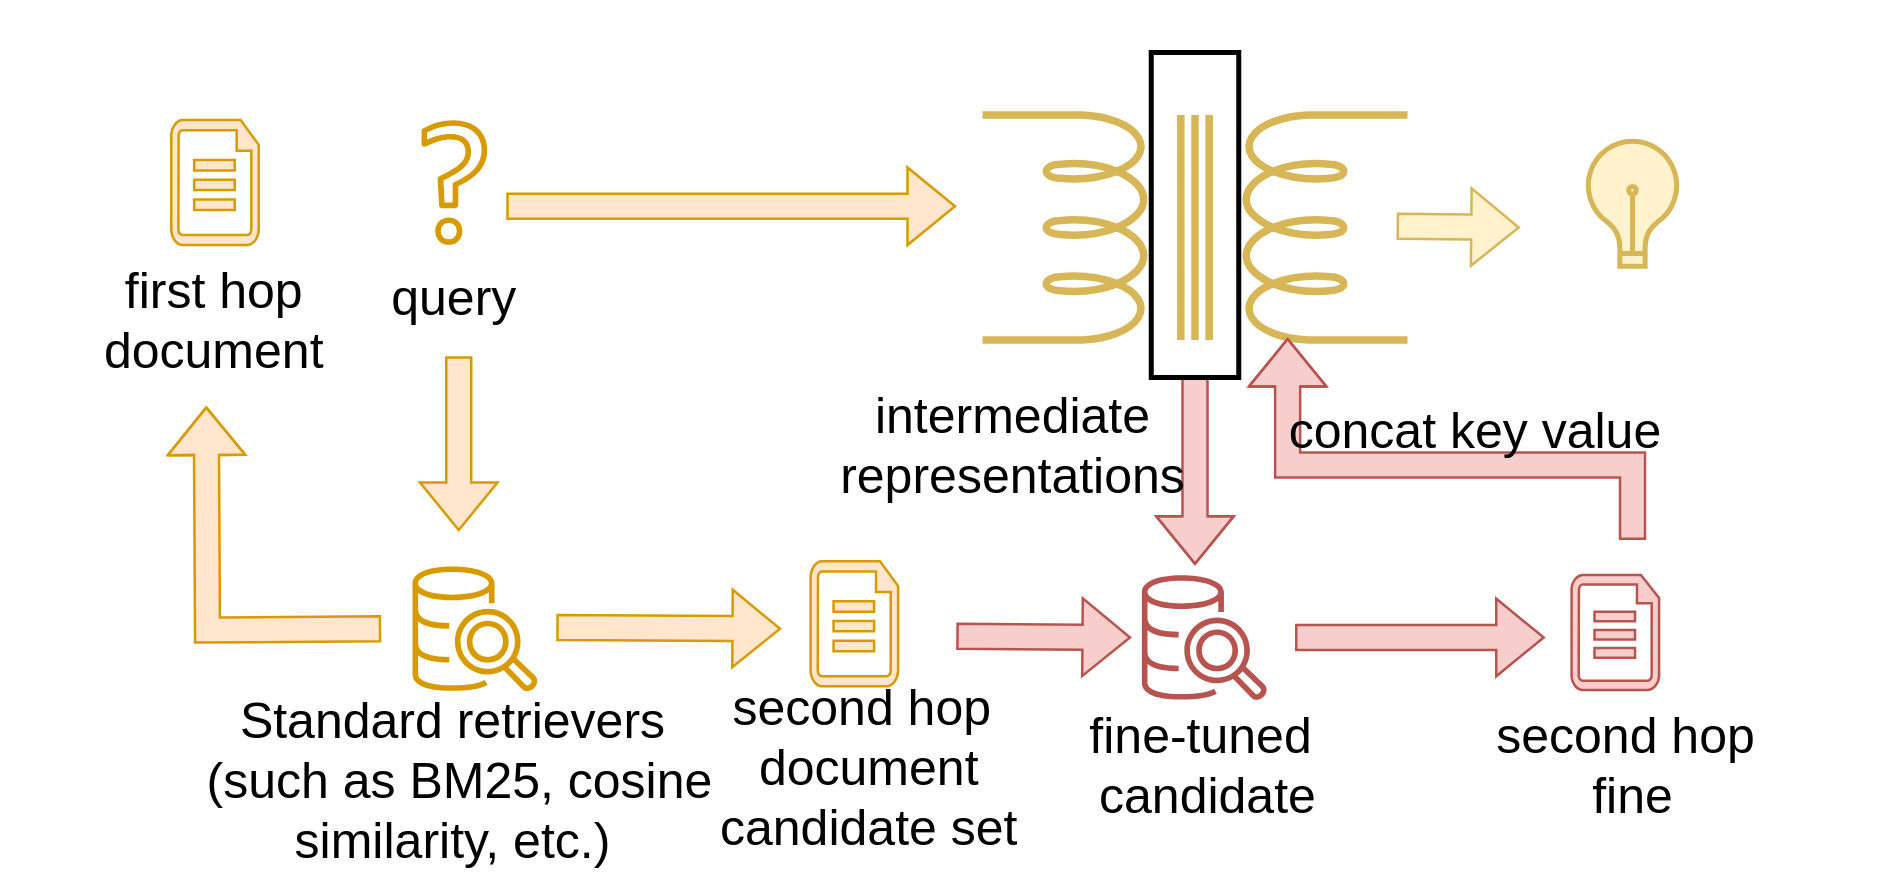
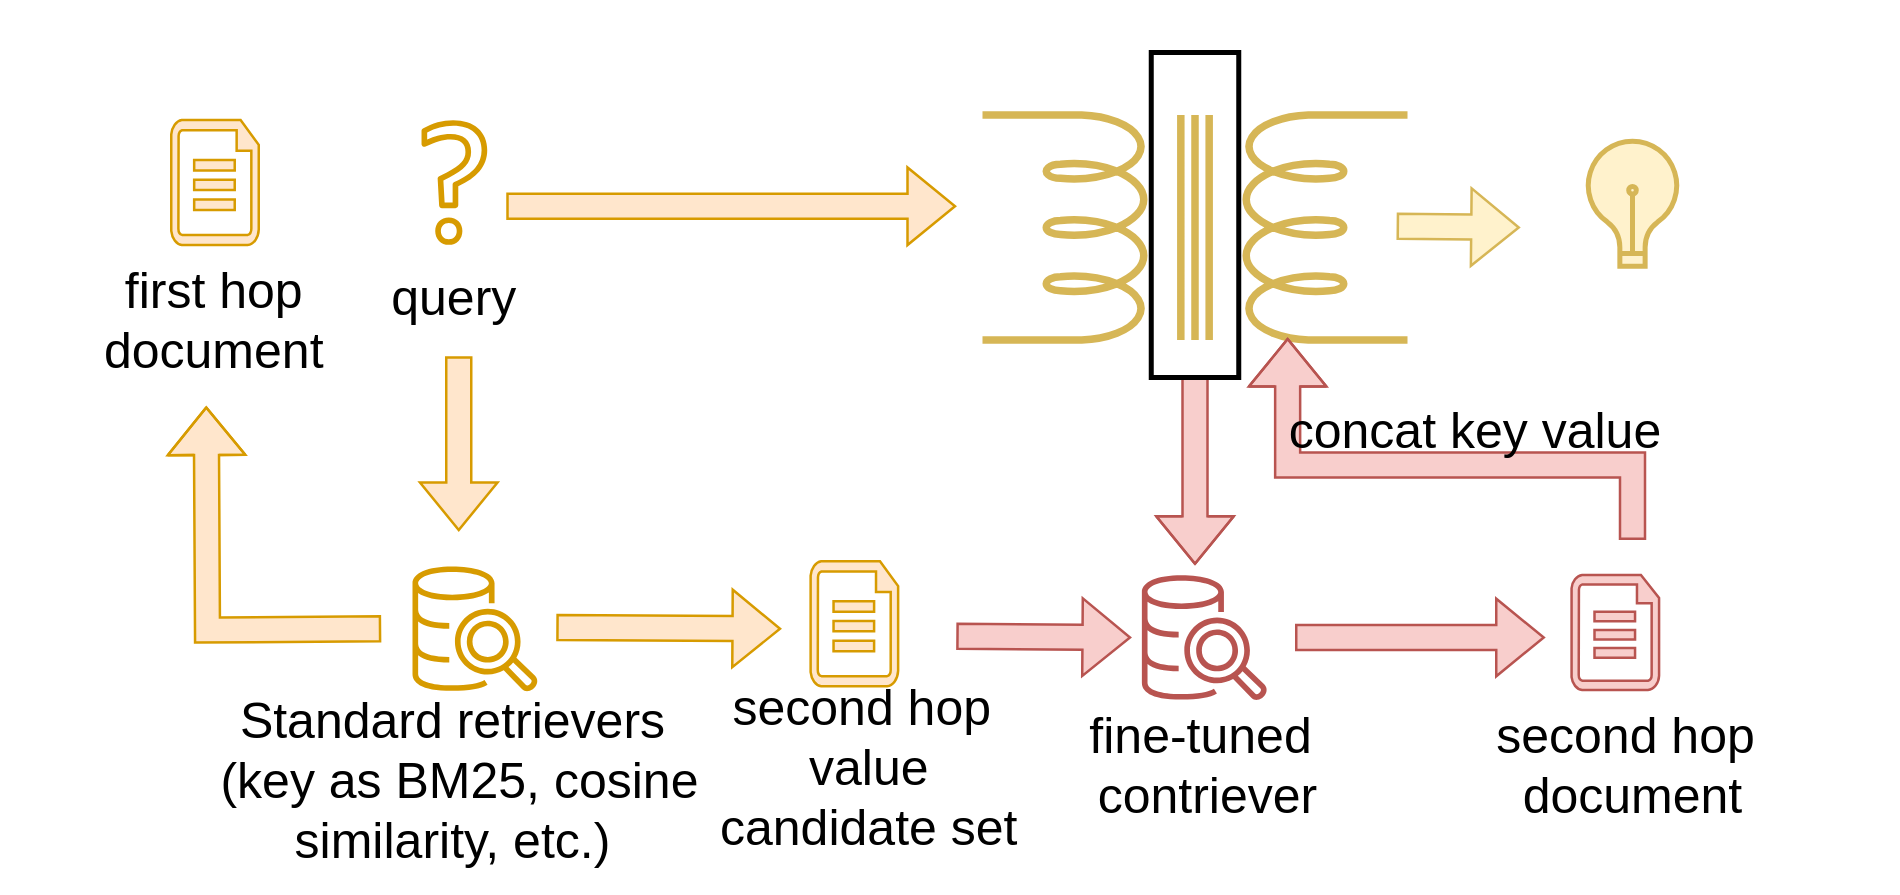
(1014, 444) -> none
(1209, 764) -> (1209, 764)
(1634, 764) -> (1634, 764)
(870, 766) -> (870, 766)
(454, 779) -> (454, 779)
